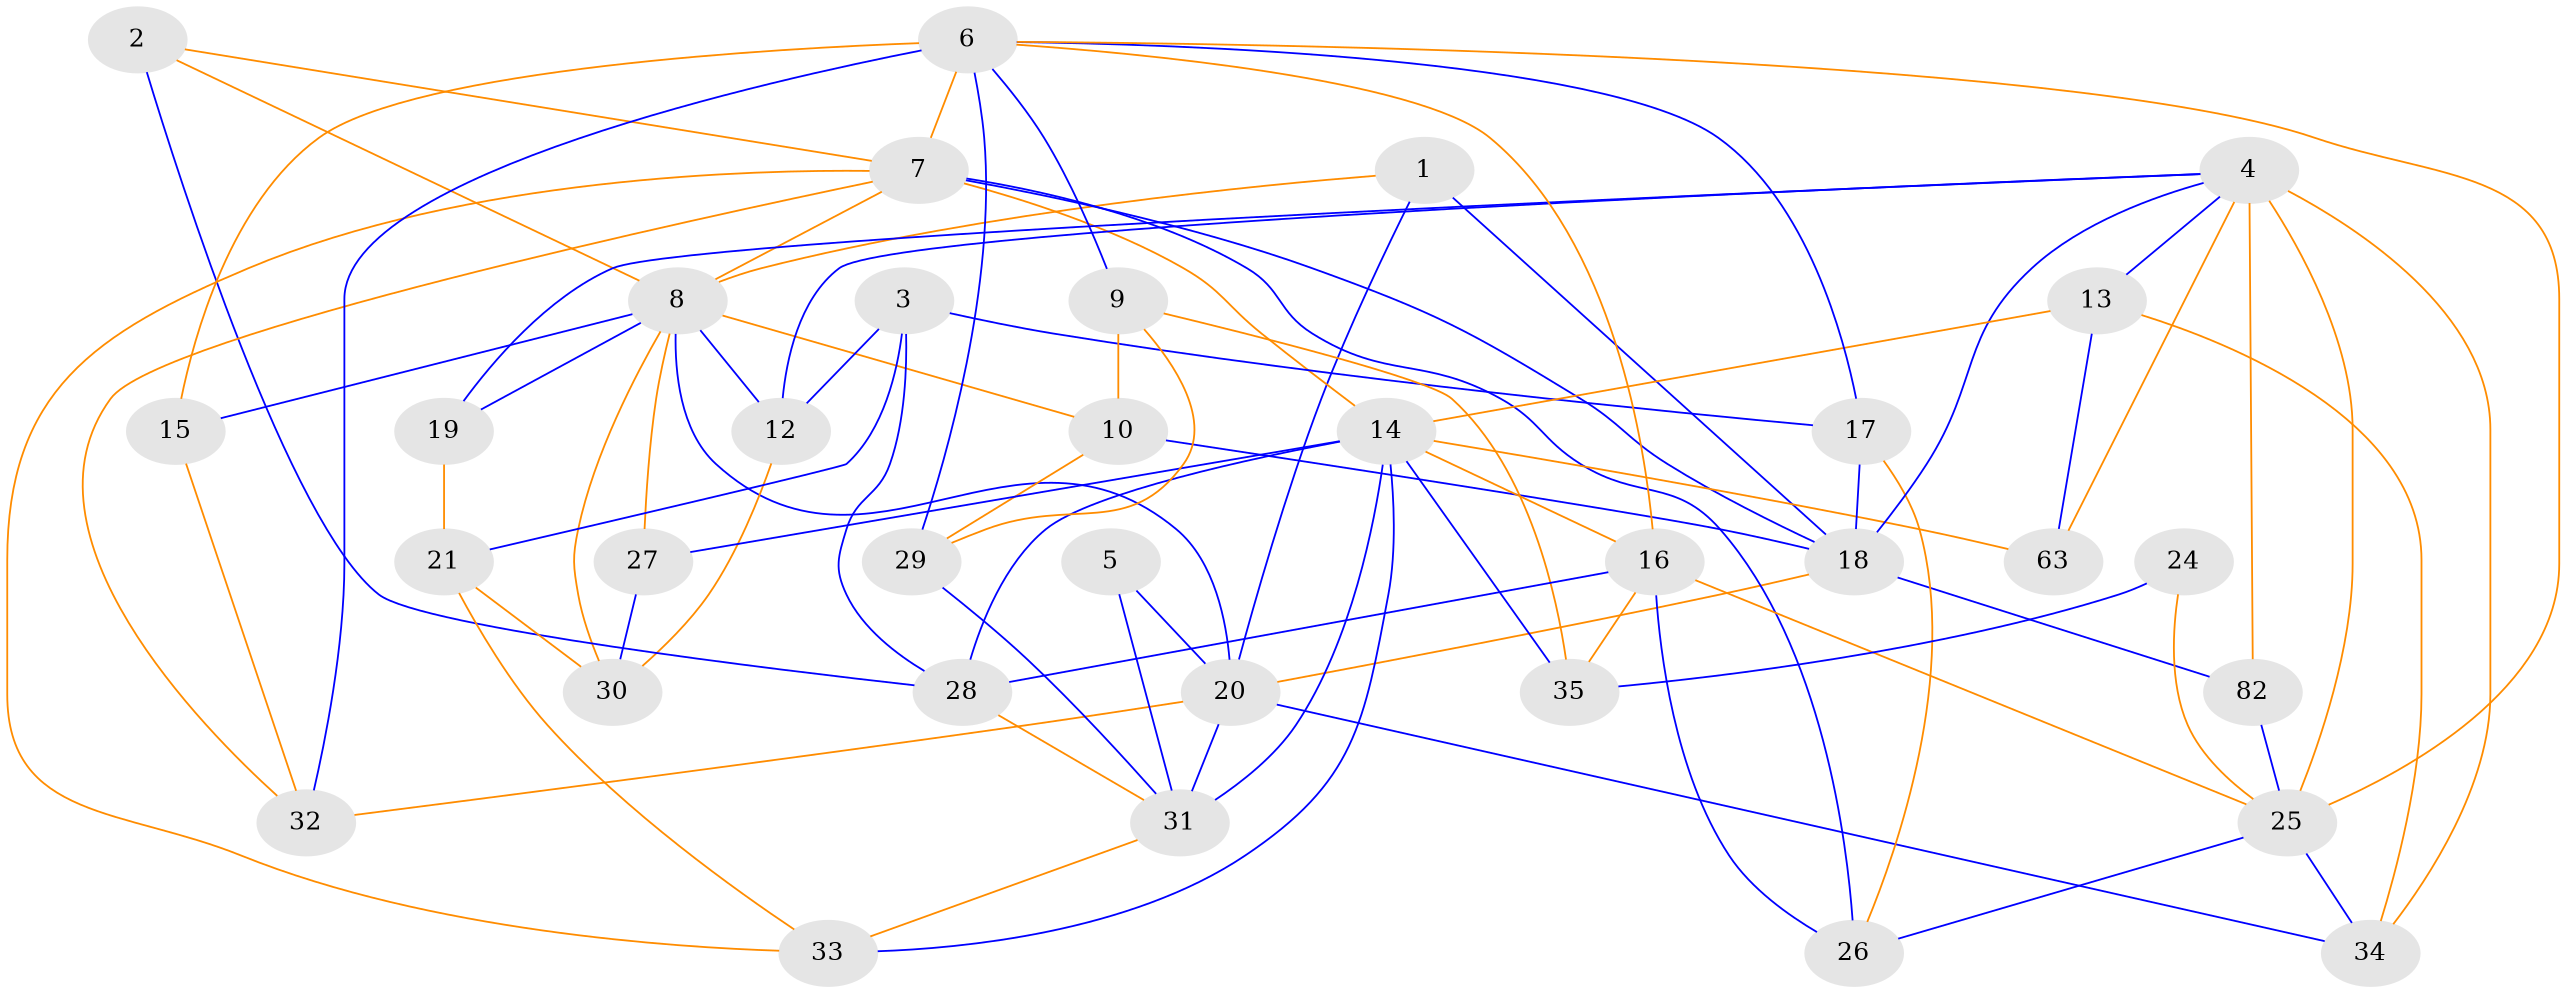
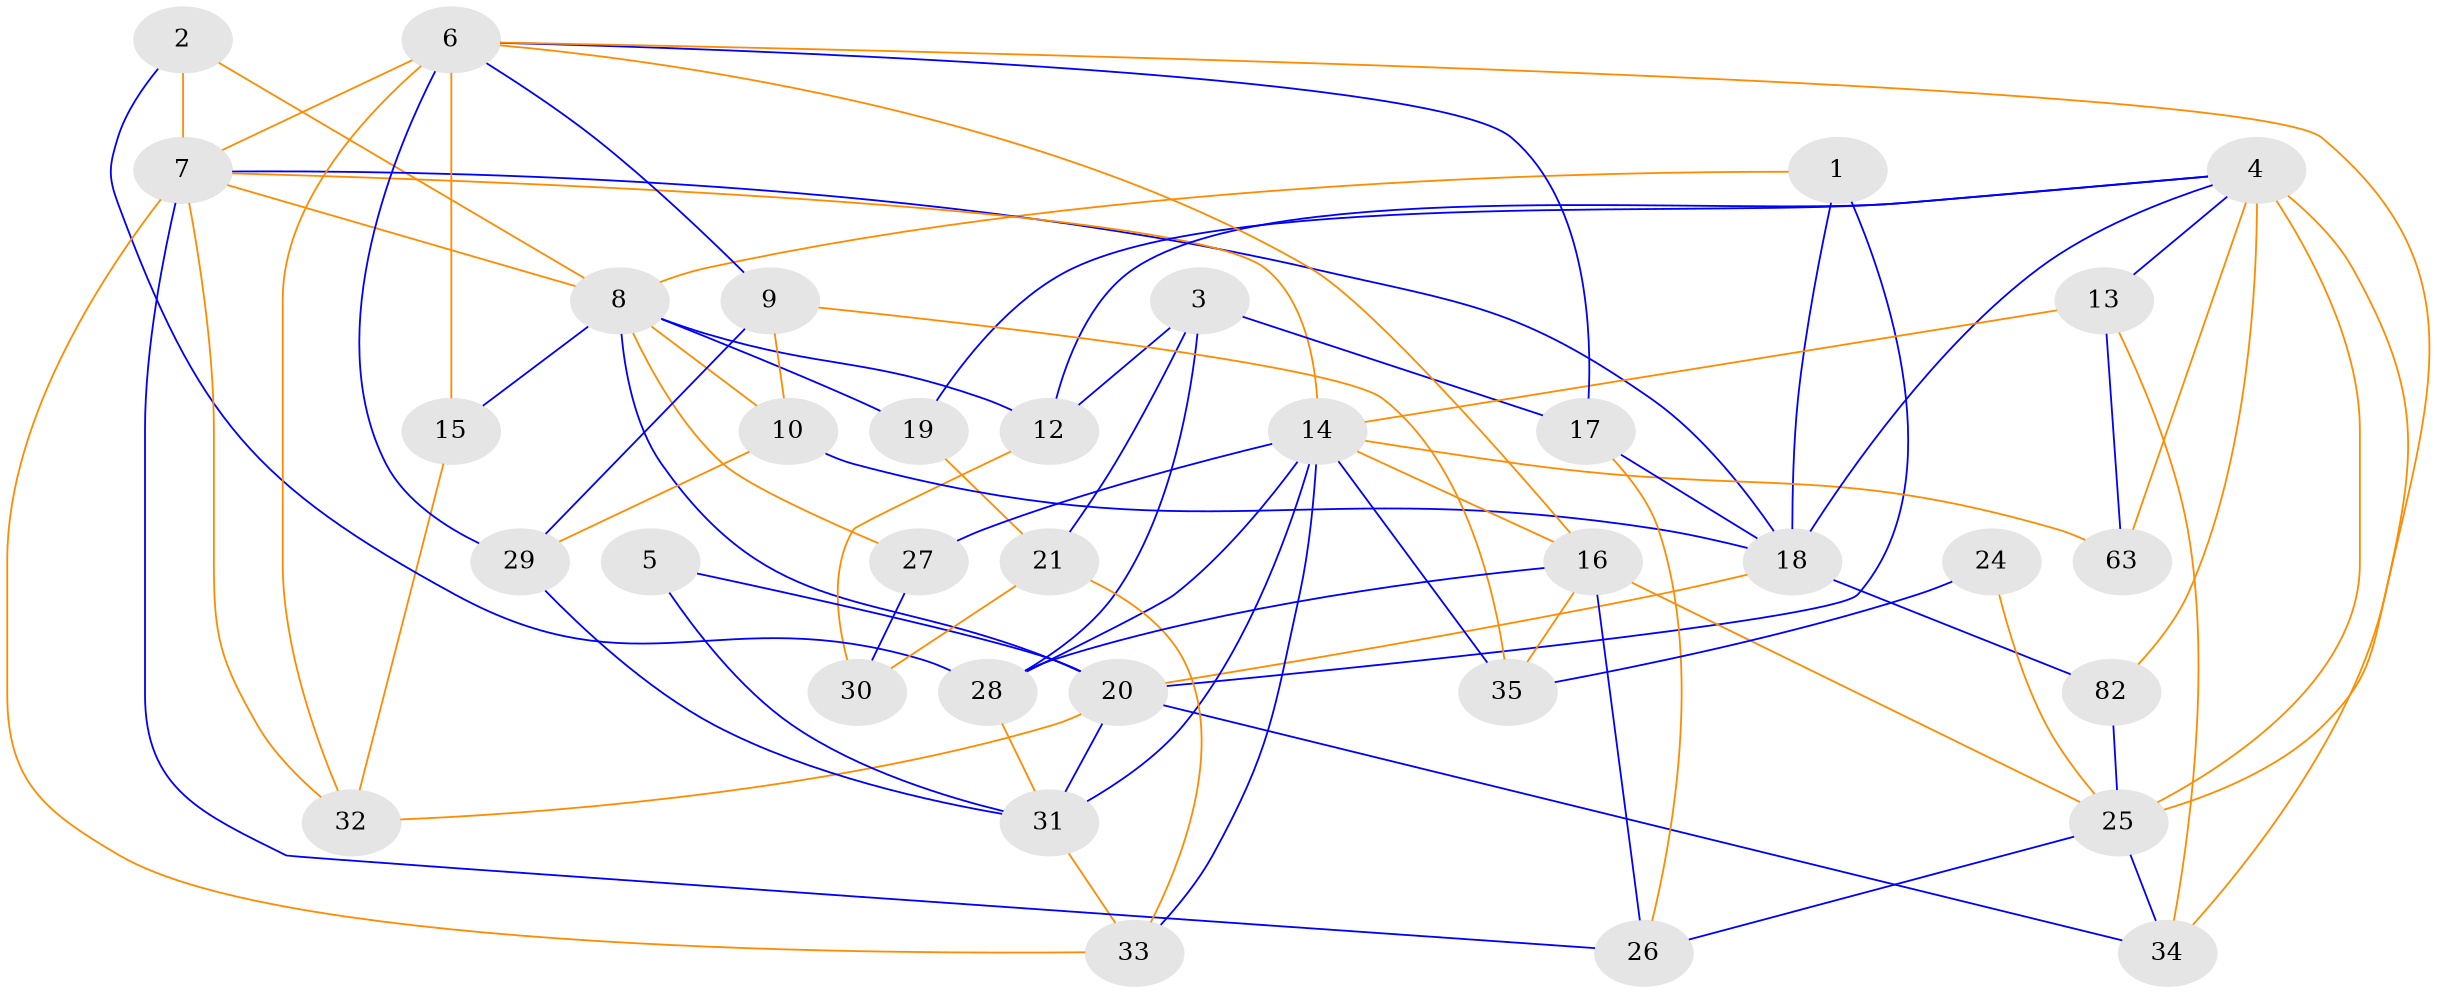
(385, 235) -> (283, 410)
(588, 491) -> none
(1147, 498) -> (655, 421)
